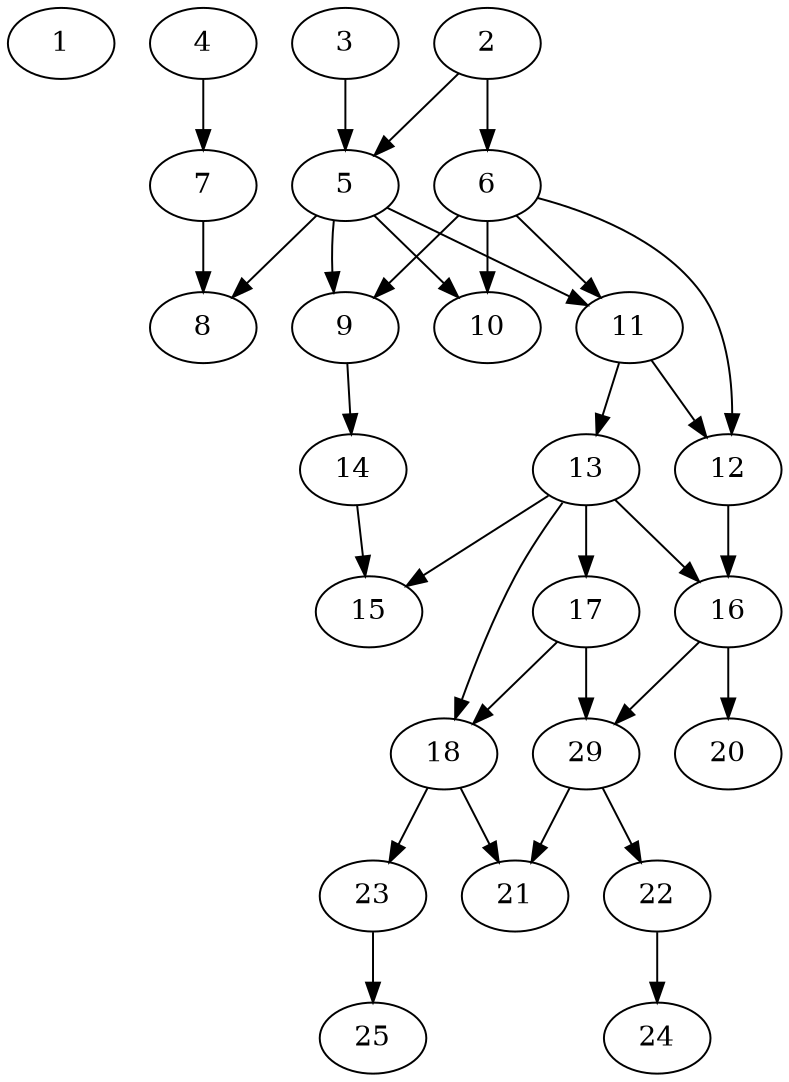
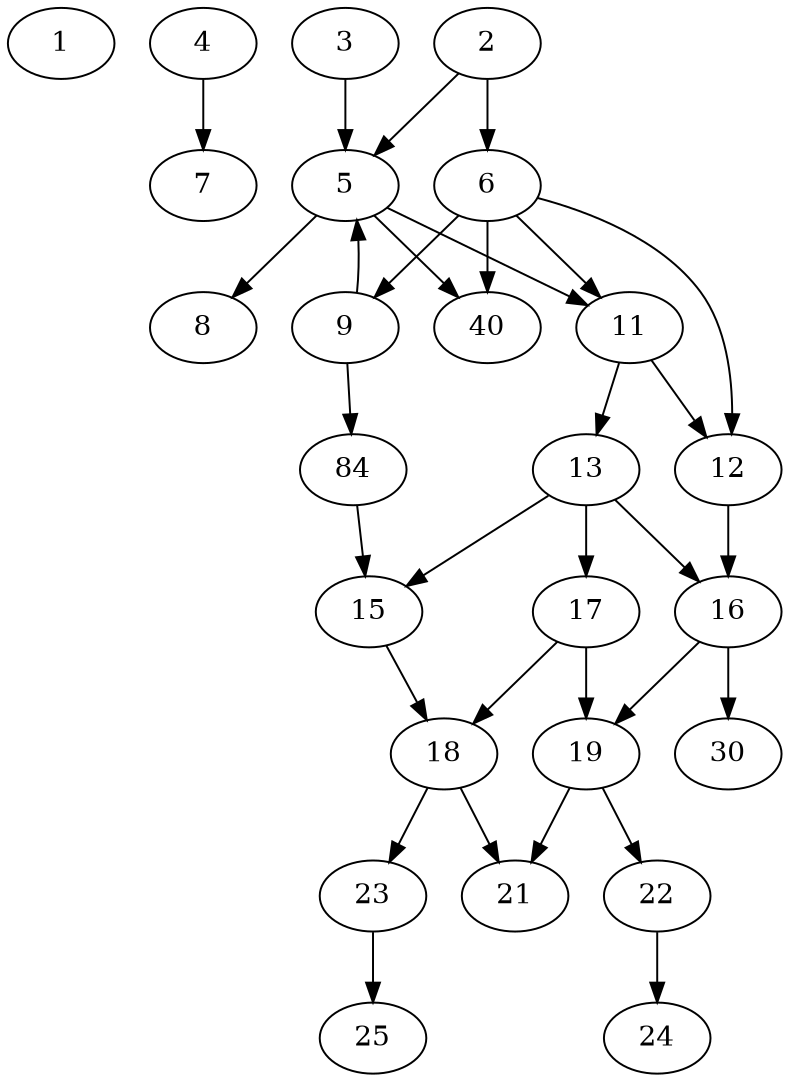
(332, 246) -> (359, 266)
(203, 247) -> none
(487, 328) -> (487, 328)
(353, 470) -> (353, 470)
(505, 597) -> (402, 674)
(586, 754) -> (586, 754)
(728, 754) -> (728, 754)
